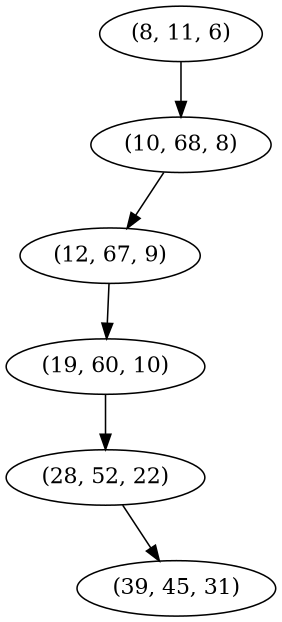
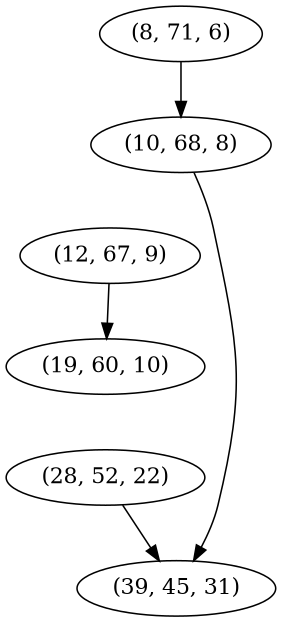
(181, 34) -> (181, 34)
(150, 194) -> (235, 360)
(106, 414) -> none
